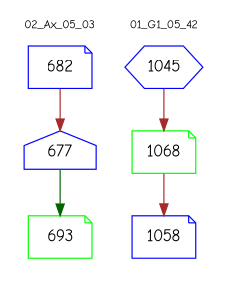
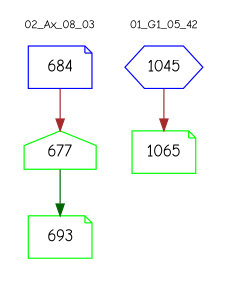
(60, 25) -> (60, 25)
(60, 67) -> (60, 67)
(60, 152) -> (60, 152)
(164, 152) -> (164, 152)
(164, 237) -> none
